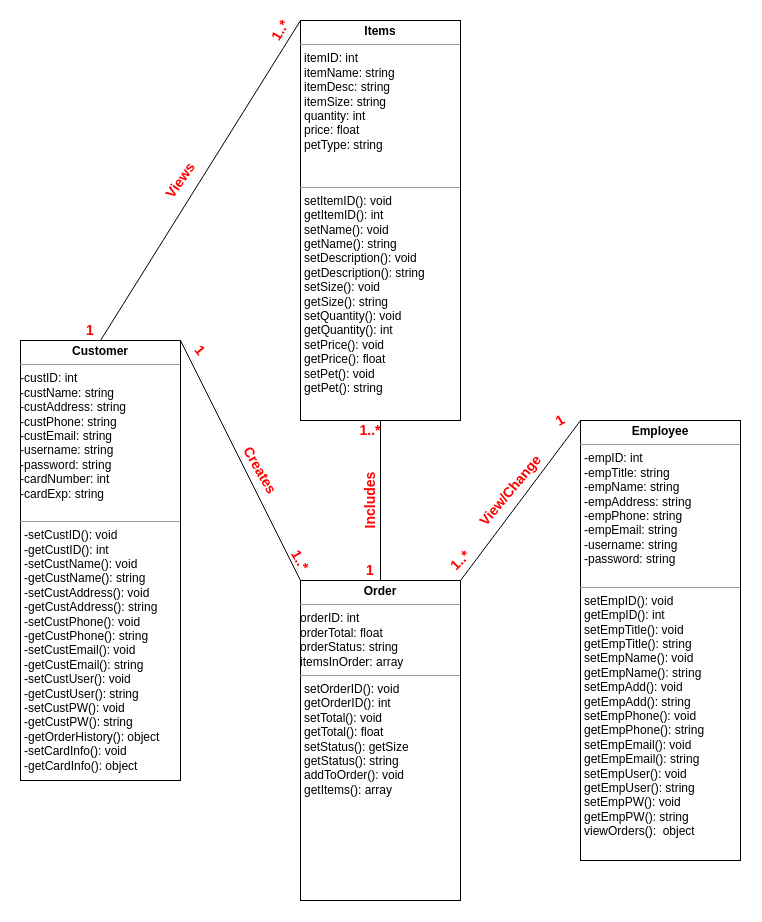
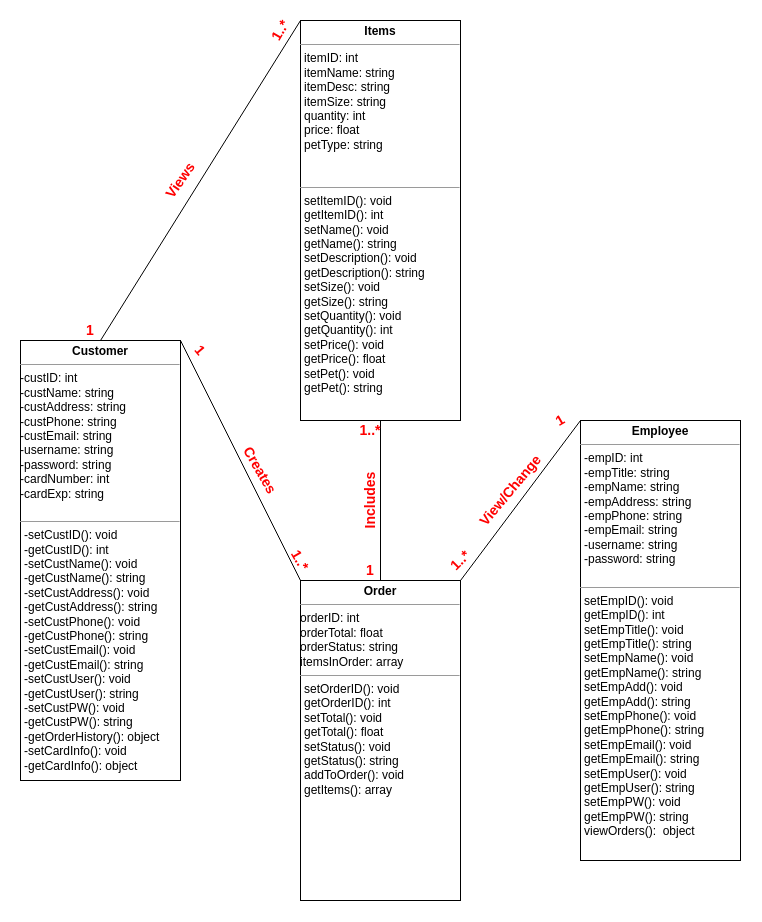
(363, 674) -> (360, 674)
